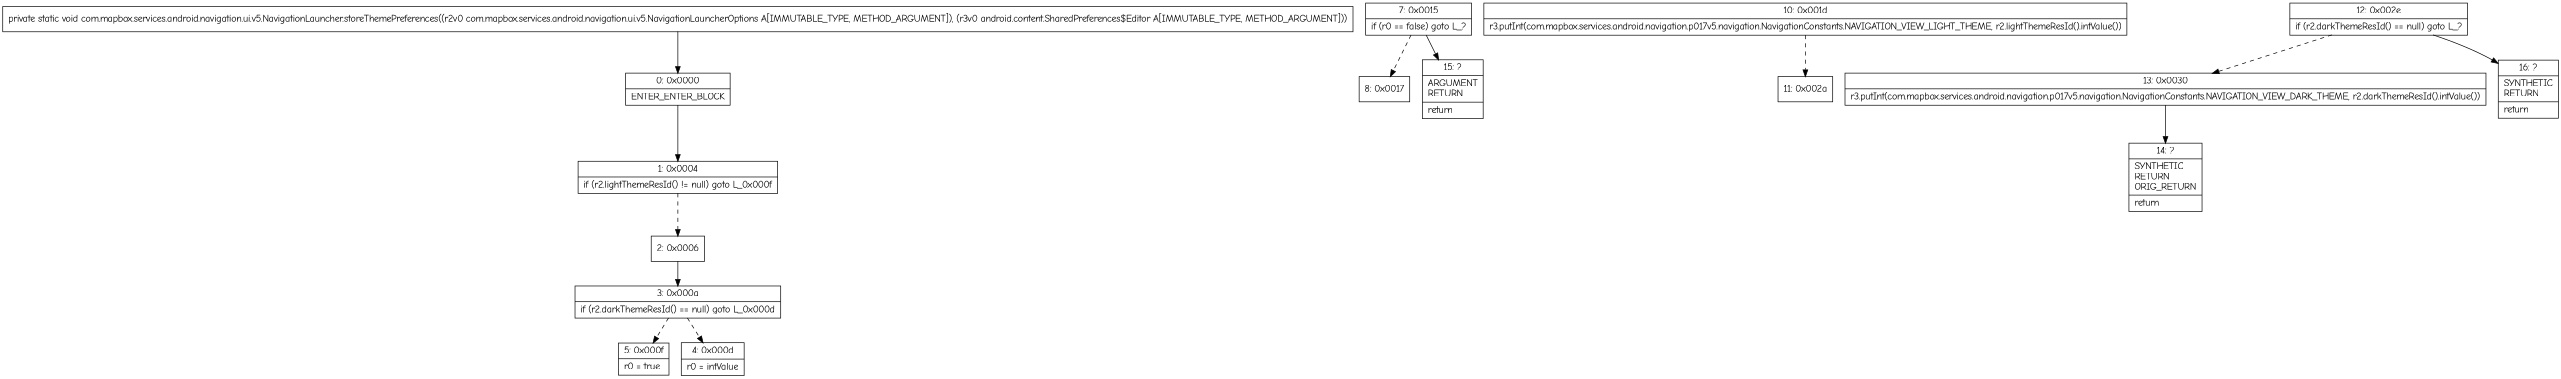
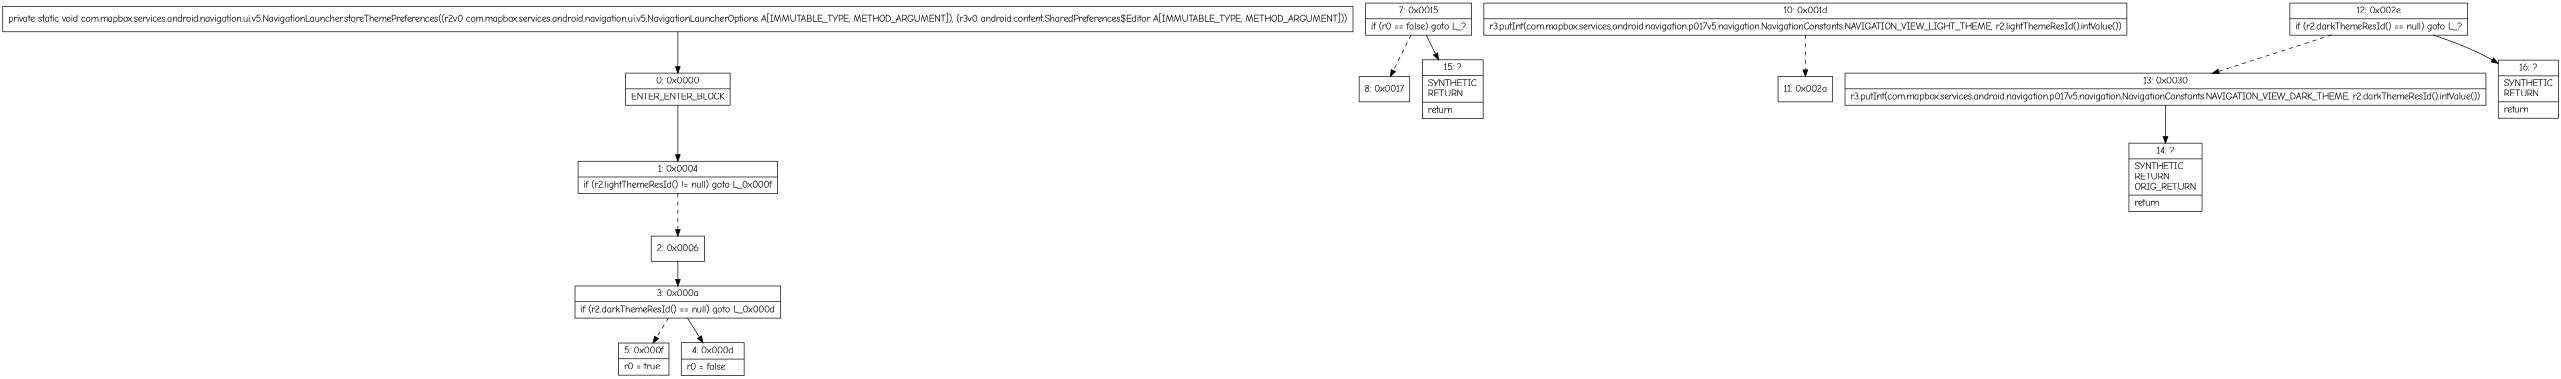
(1453, 83) -> (1452, 83)
(693, 328) -> (693, 328)
(713, 367) -> (706, 367)
